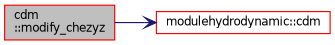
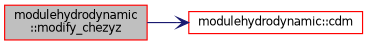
(60, 23) -> (76, 23)
